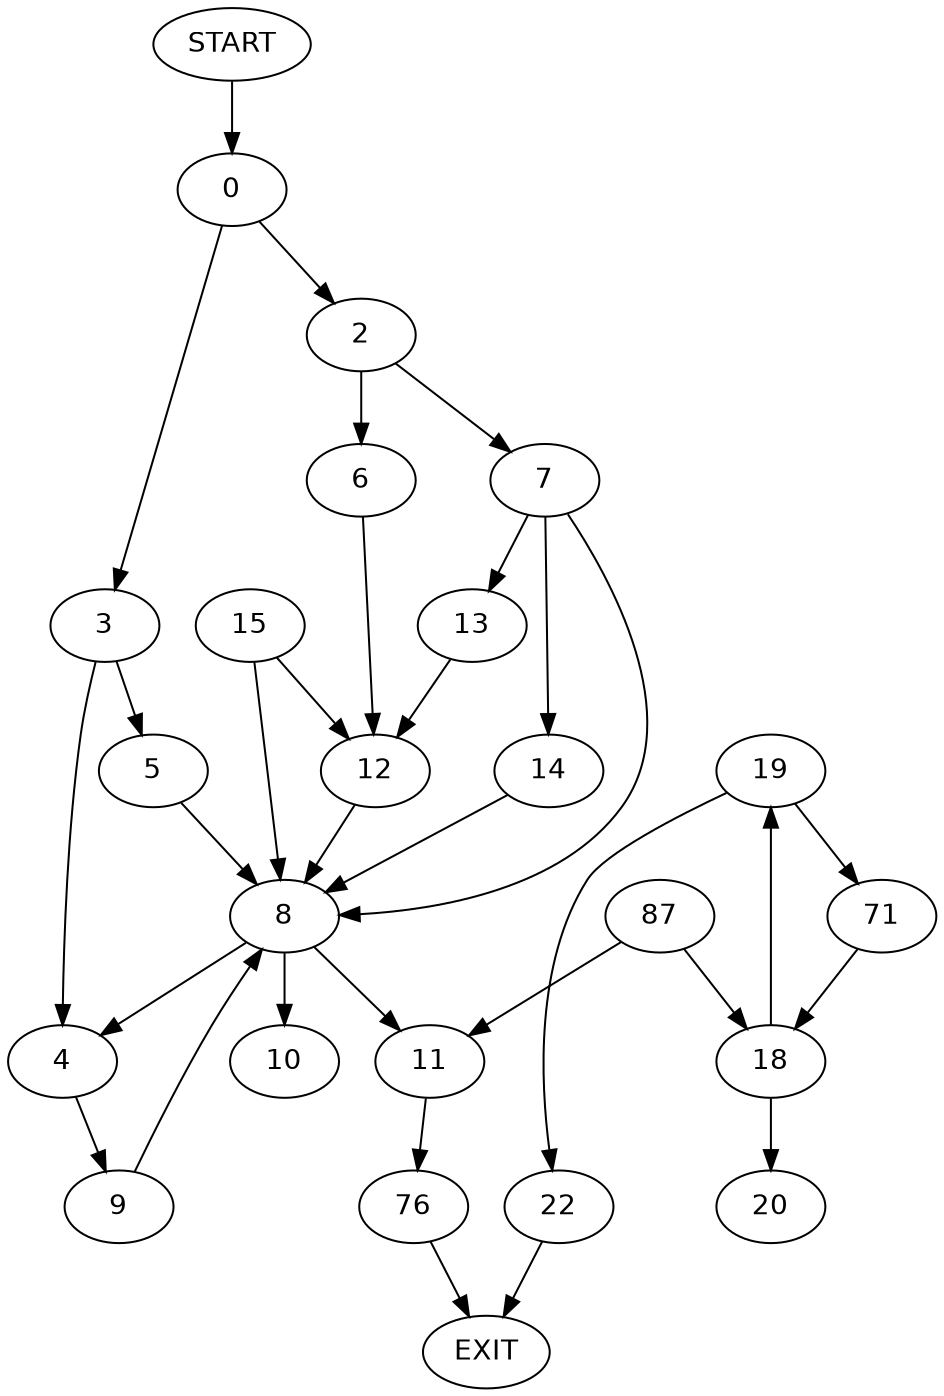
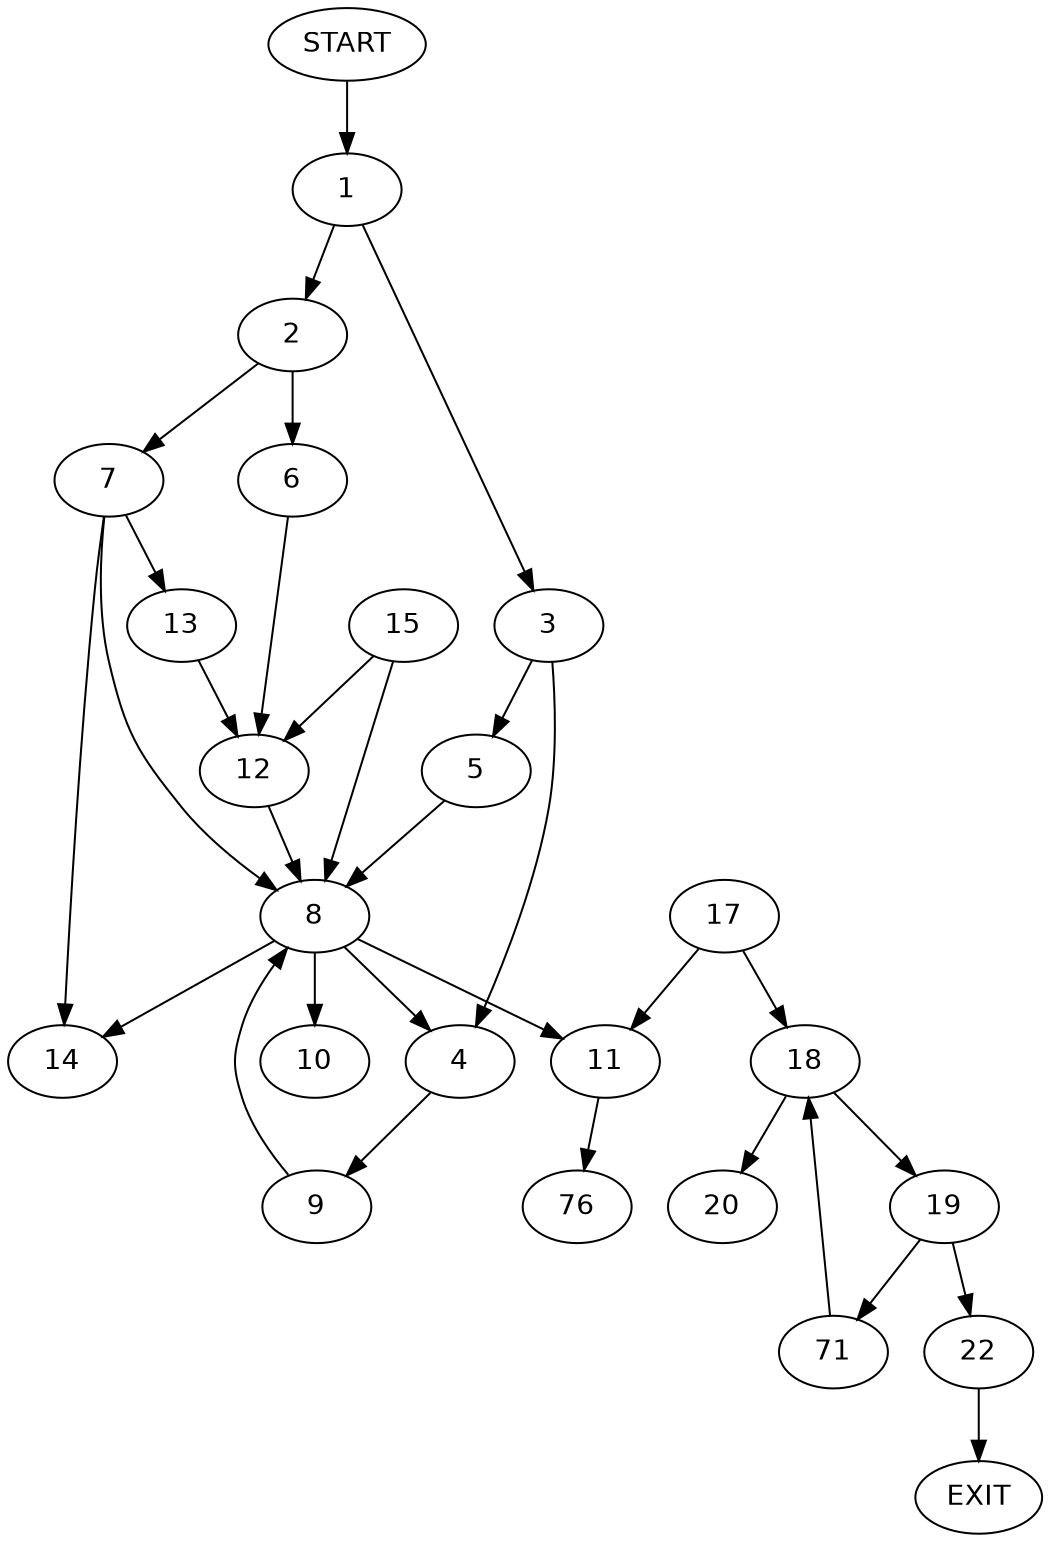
(232, 190) -> (347, 190)
(426, 839) -> (197, 984)
(660, 916) -> (724, 916)
(445, 1270) -> none
